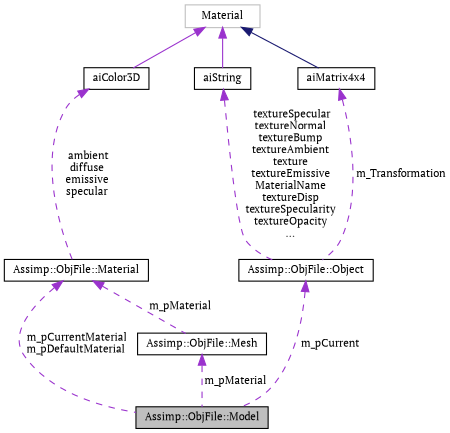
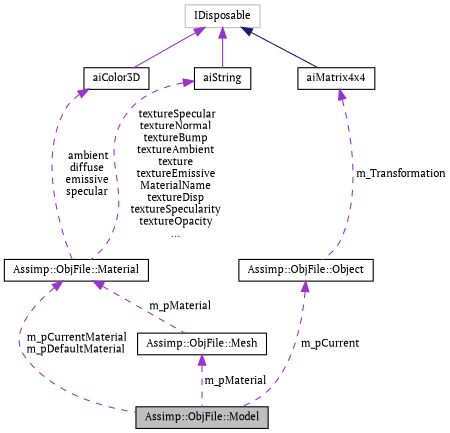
(223, 16) -> (223, 16)
(234, 188) -> (114, 157)
